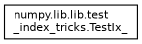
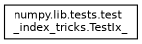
(71, 22) -> (71, 22)
